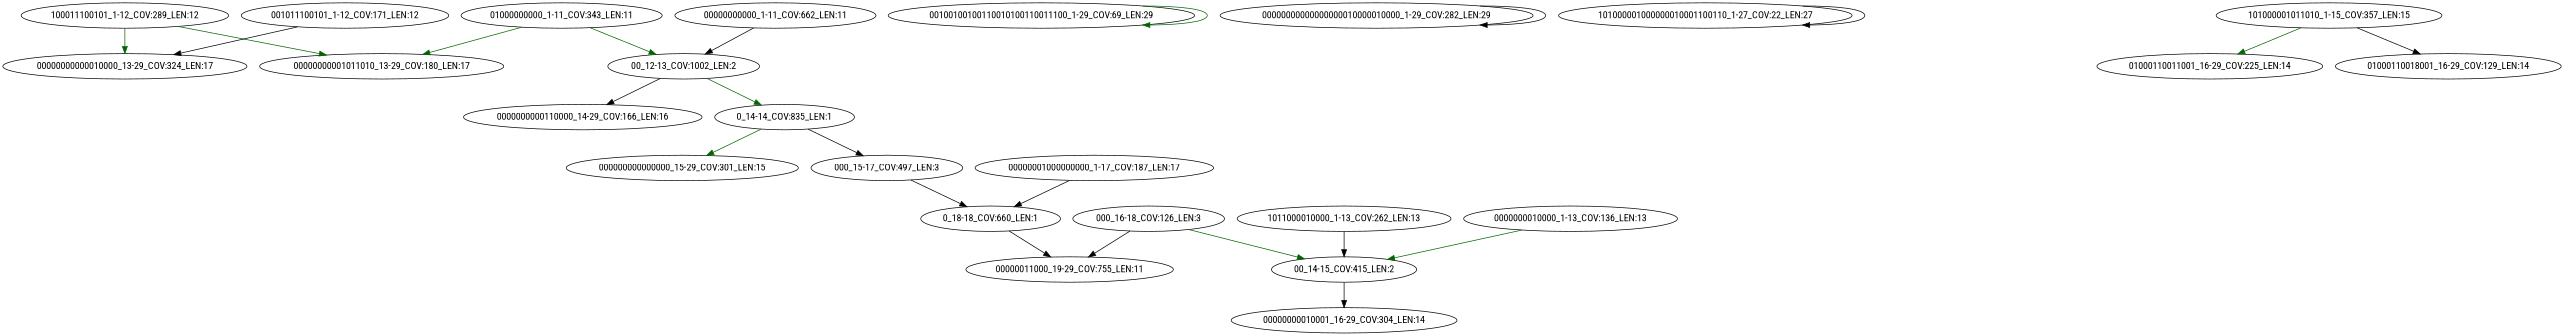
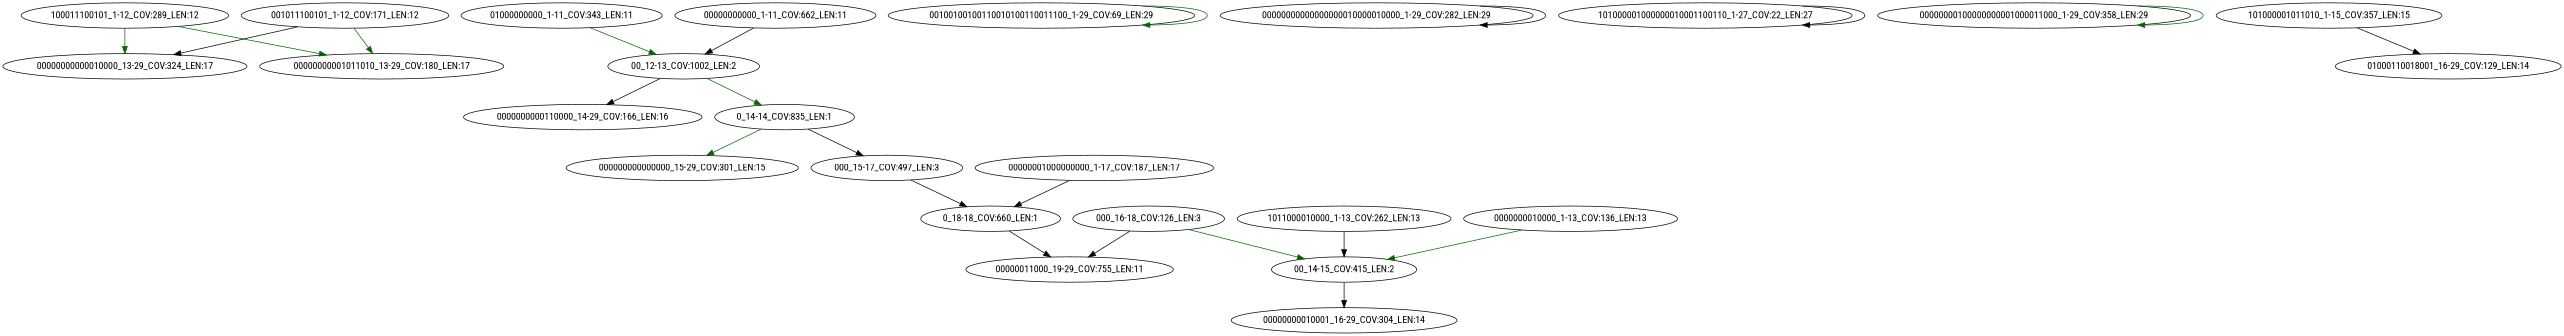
none -> (2034, 16)
(476, 40) -> (361, 38)
(2210, 66) -> none
